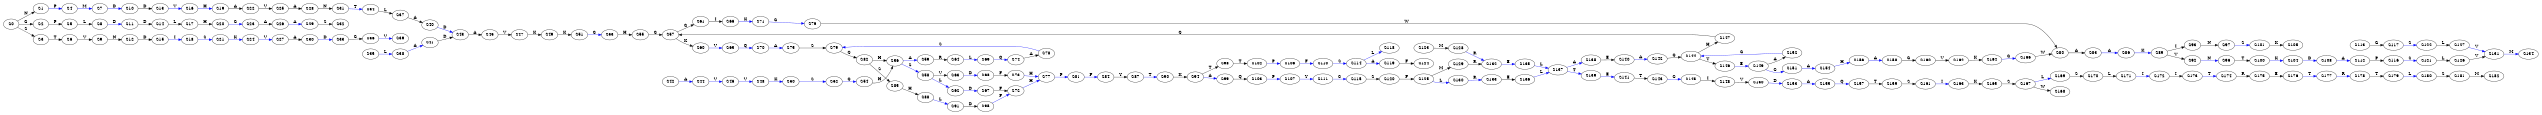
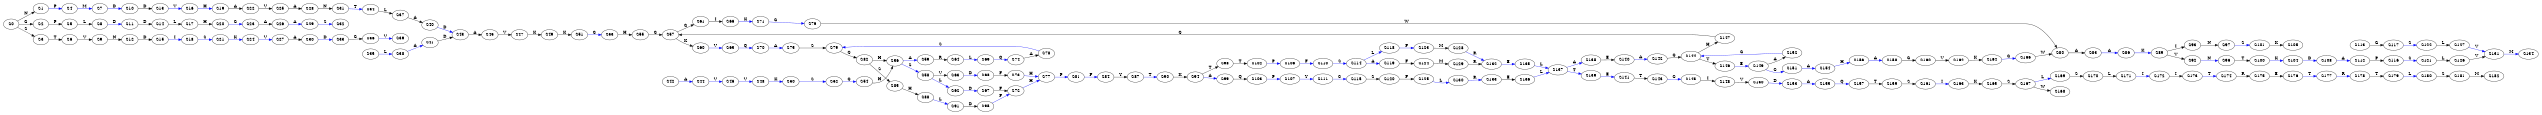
(324, 24) -> (324, 24)
none -> (1405, 48)
(1440, 72) -> (1440, 64)
